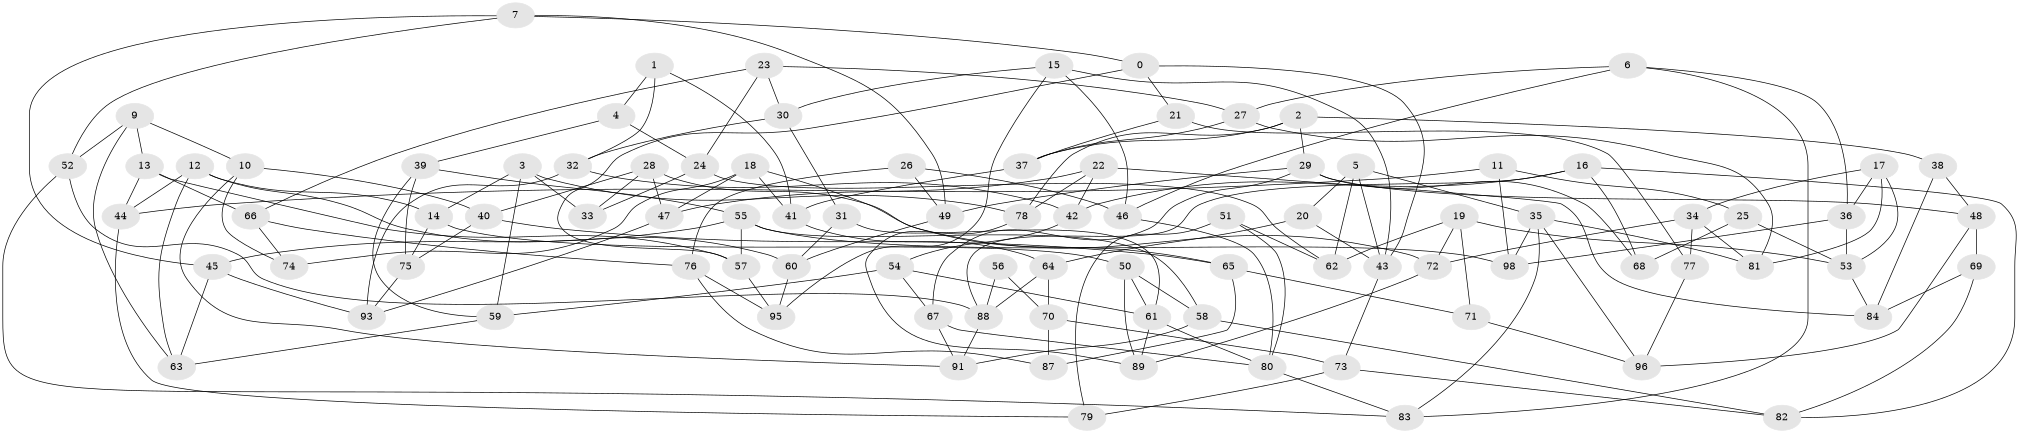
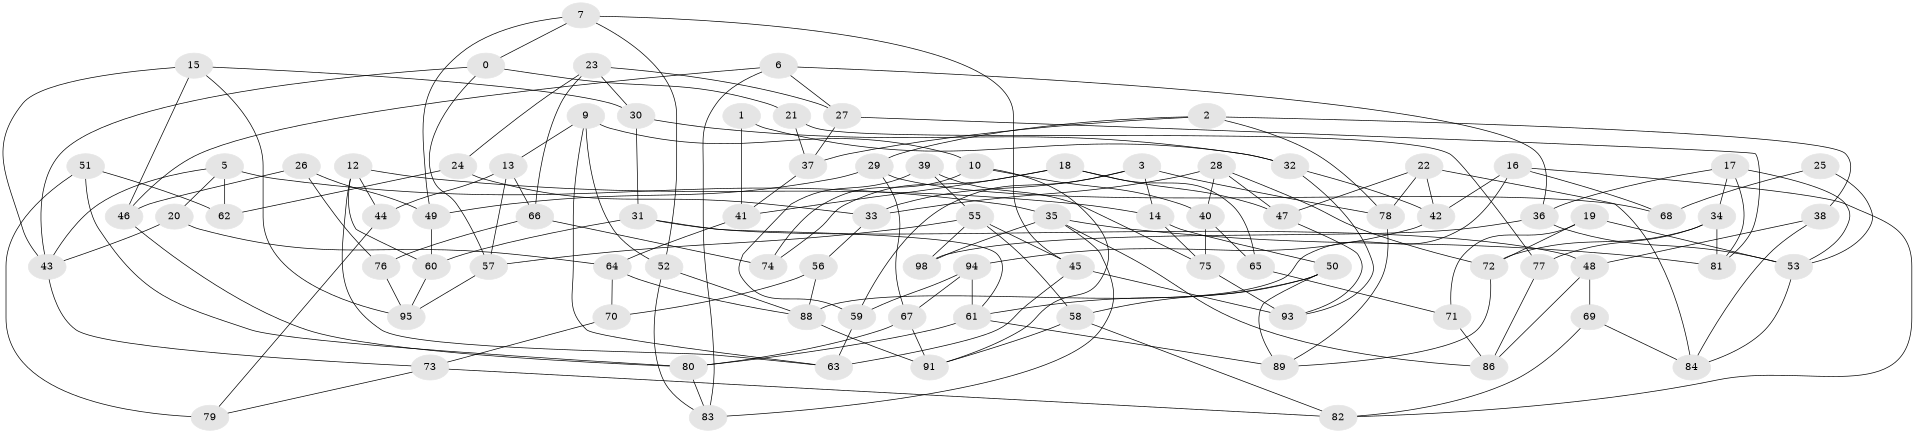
(616, 116) -> none
(1498, 166) -> none
(1638, 199) -> (1117, 232)
(1395, 240) -> none
none -> (845, 242)
(895, 267) -> (972, 267)
(1049, 367) -> none
(1642, 367) -> (1489, 367)
